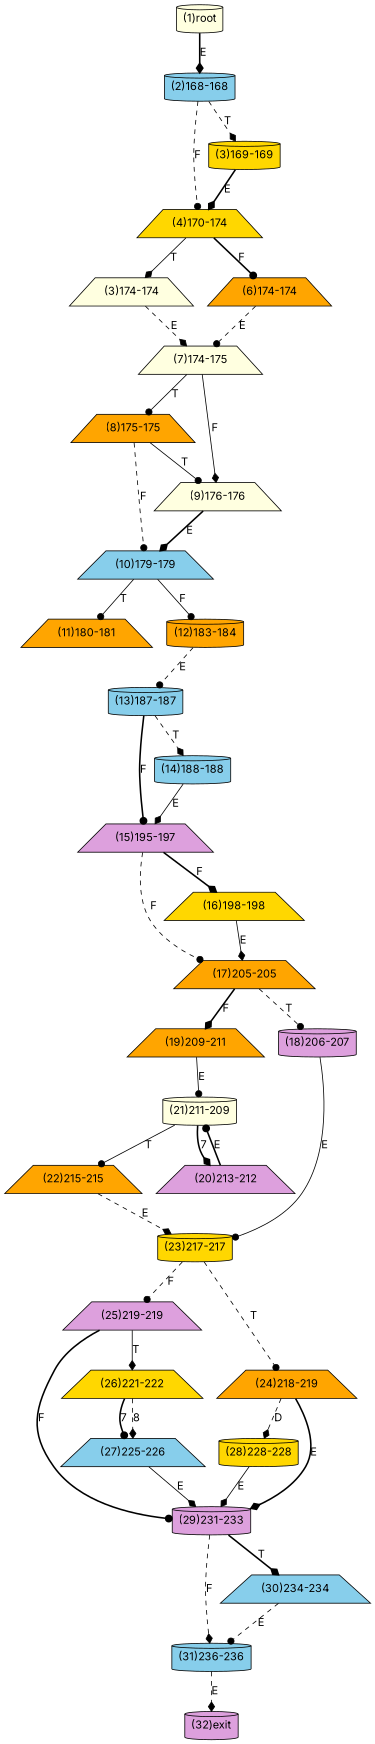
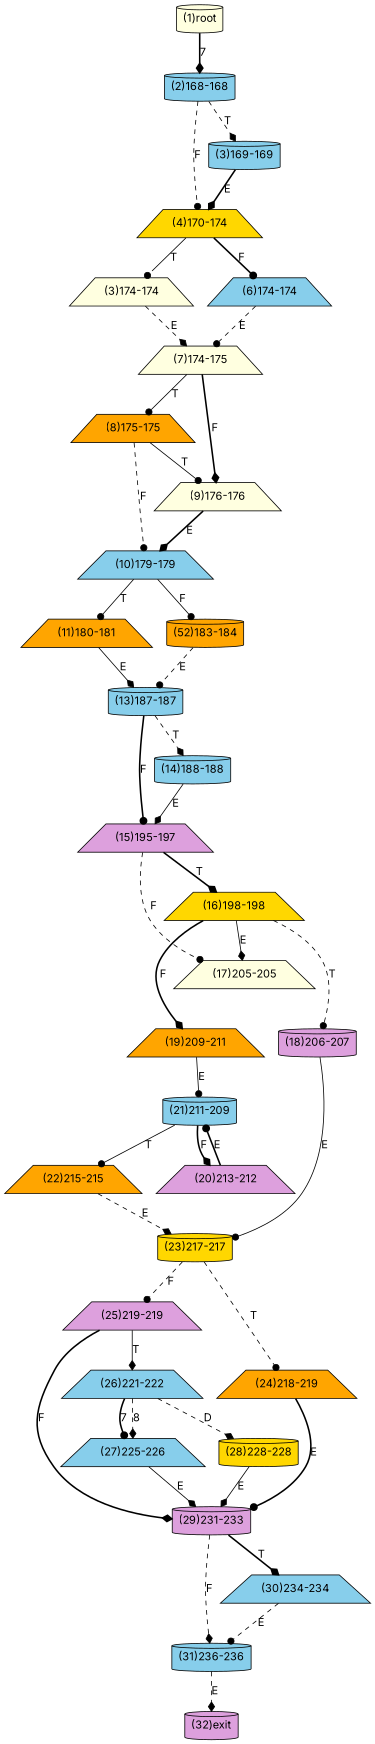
(203, 53) -> (203, 53)
(244, 155) -> (244, 155)
(169, 254) -> (169, 254)
(270, 292) -> (270, 292)
(209, 424) -> (209, 424)
(205, 633) -> (205, 633)
none -> (113, 664)
(200, 872) -> (200, 872)
(244, 975) -> (244, 975)
(223, 1005) -> (159, 964)
(279, 1007) -> (322, 960)
(200, 1111) -> (200, 1111)
(204, 1145) -> (204, 1145)
(132, 1384) -> (132, 1384)
(275, 1414) -> (191, 1416)
(44, 1450) -> (44, 1450)
(307, 1463) -> (307, 1463)
